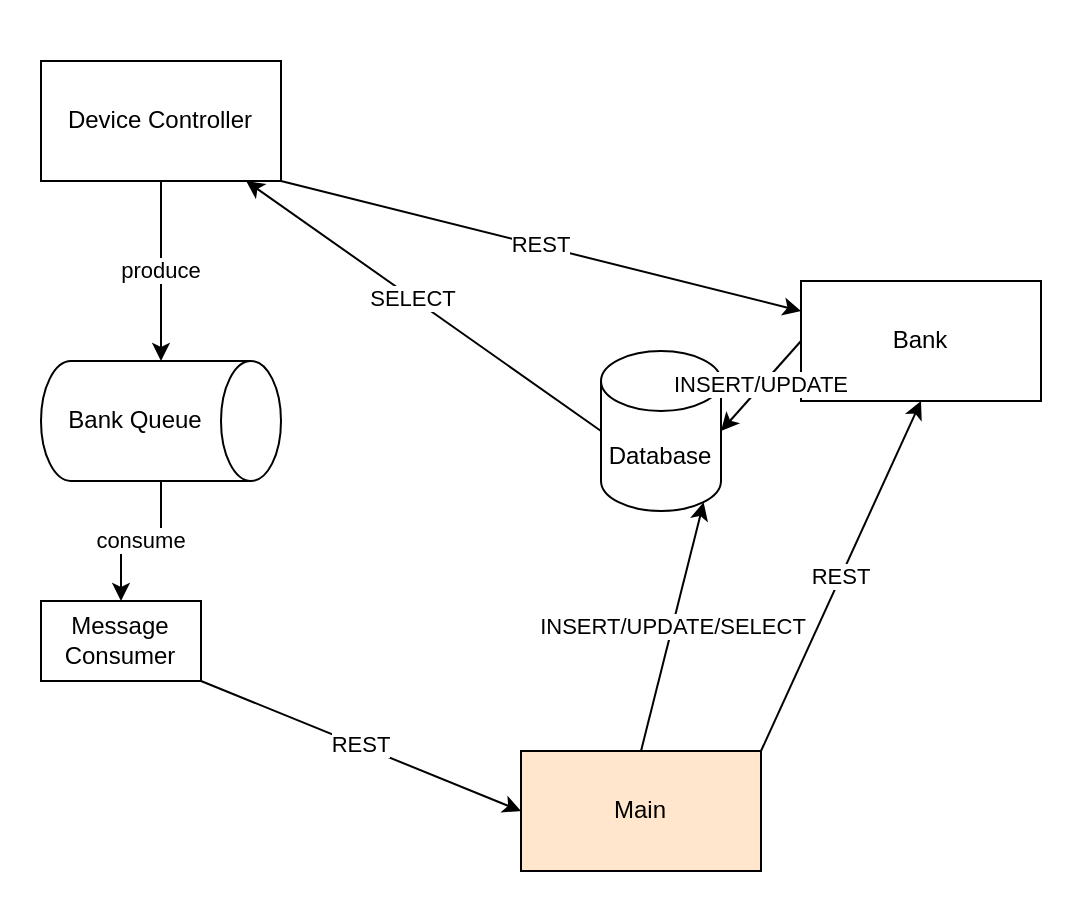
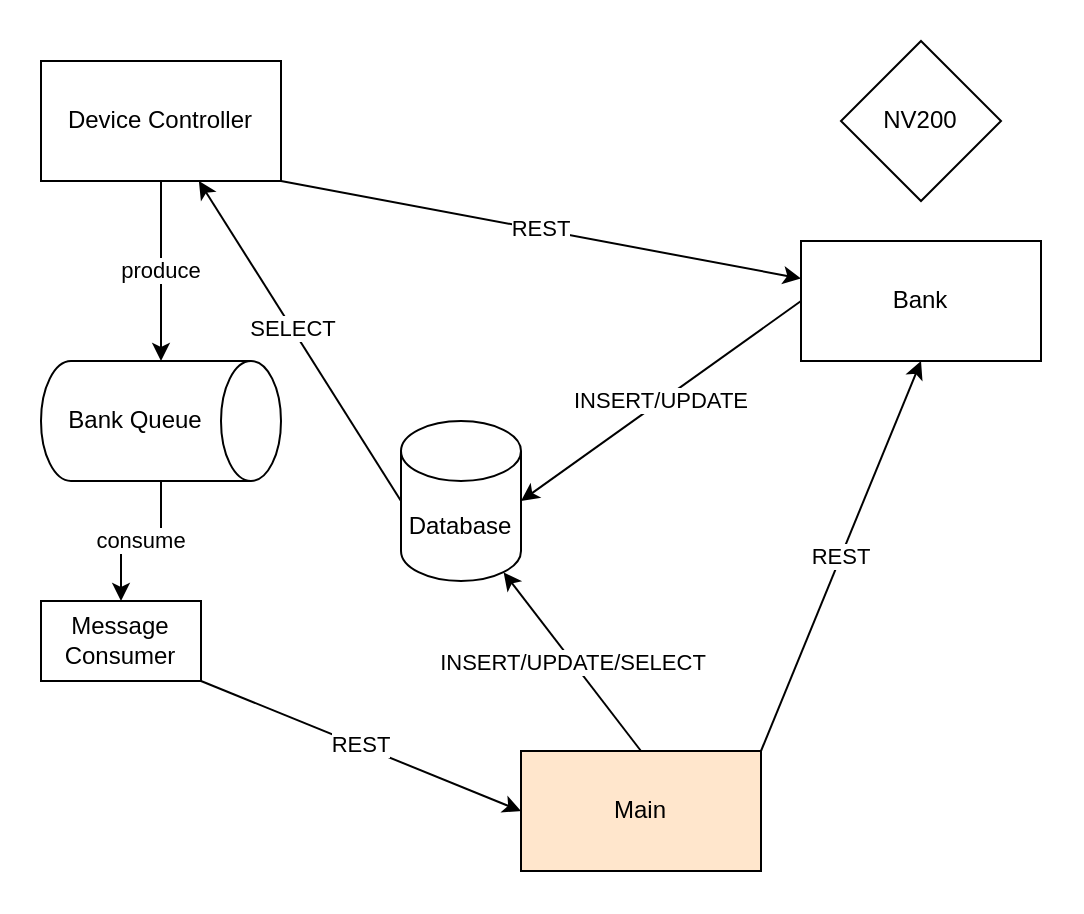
none -> (921, 121)
(921, 341) -> (921, 301)
(661, 431) -> (461, 501)
